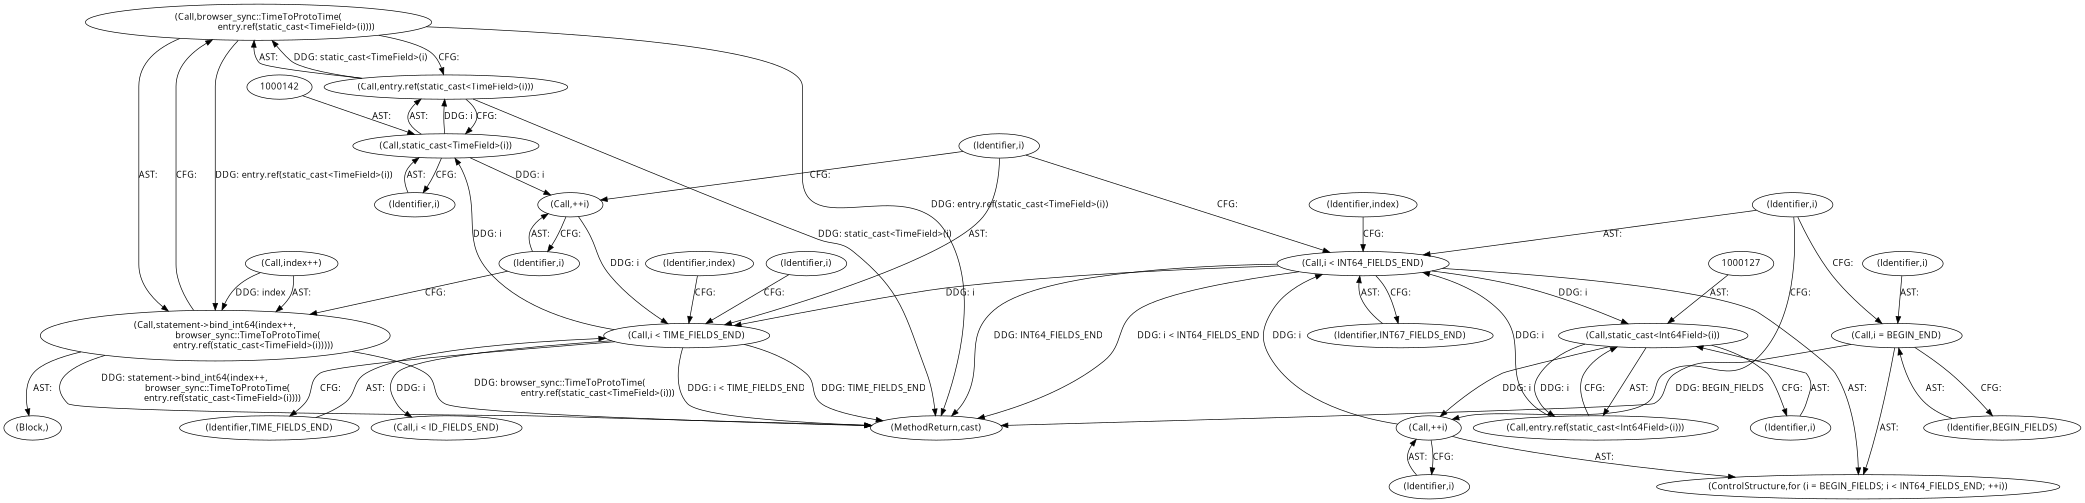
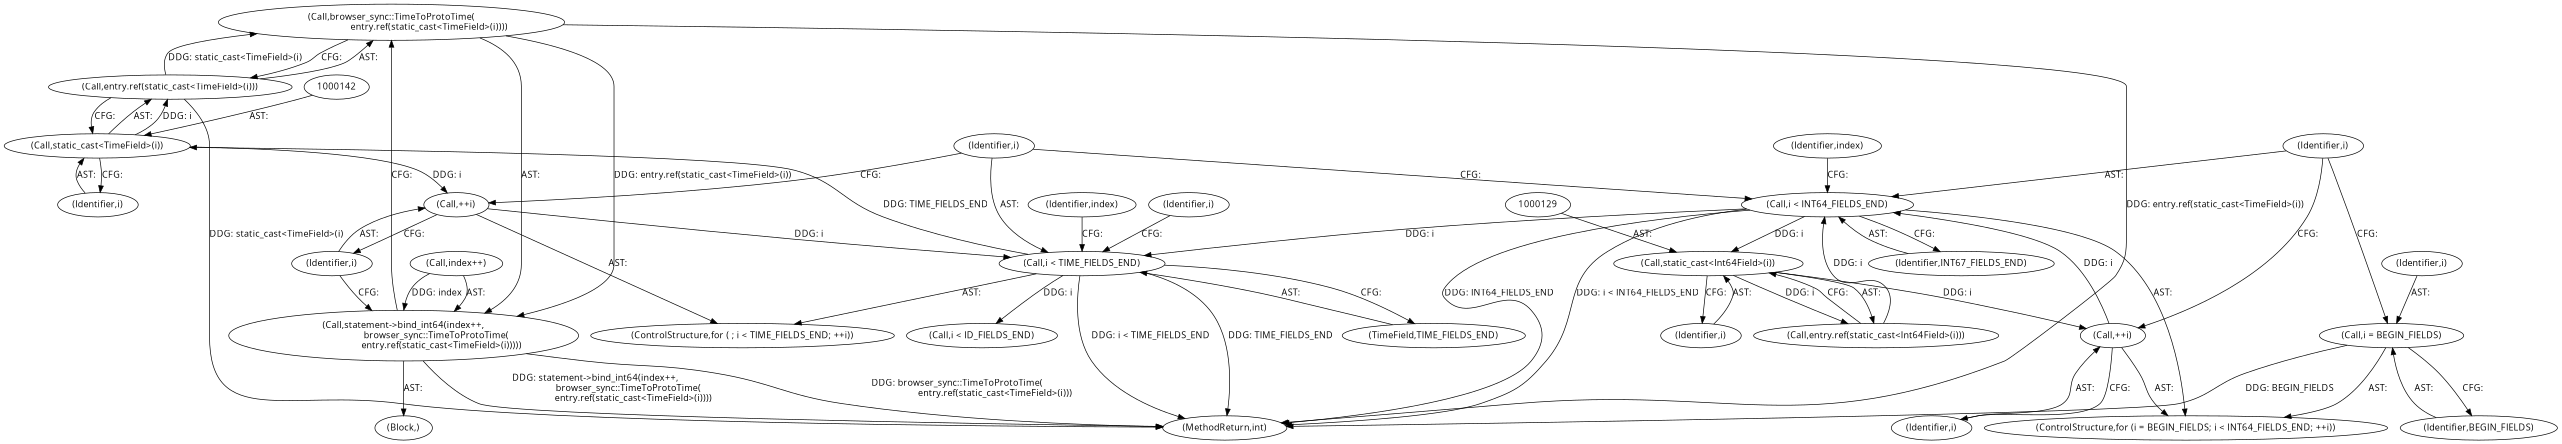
(488, 234) -> (936, 205)
(1741, 264) -> (1538, 205)
none -> (743, 336)
(1897, 336) -> (2392, 336)
(269, 428) -> (1434, 336)
(936, 428) -> (1225, 428)
